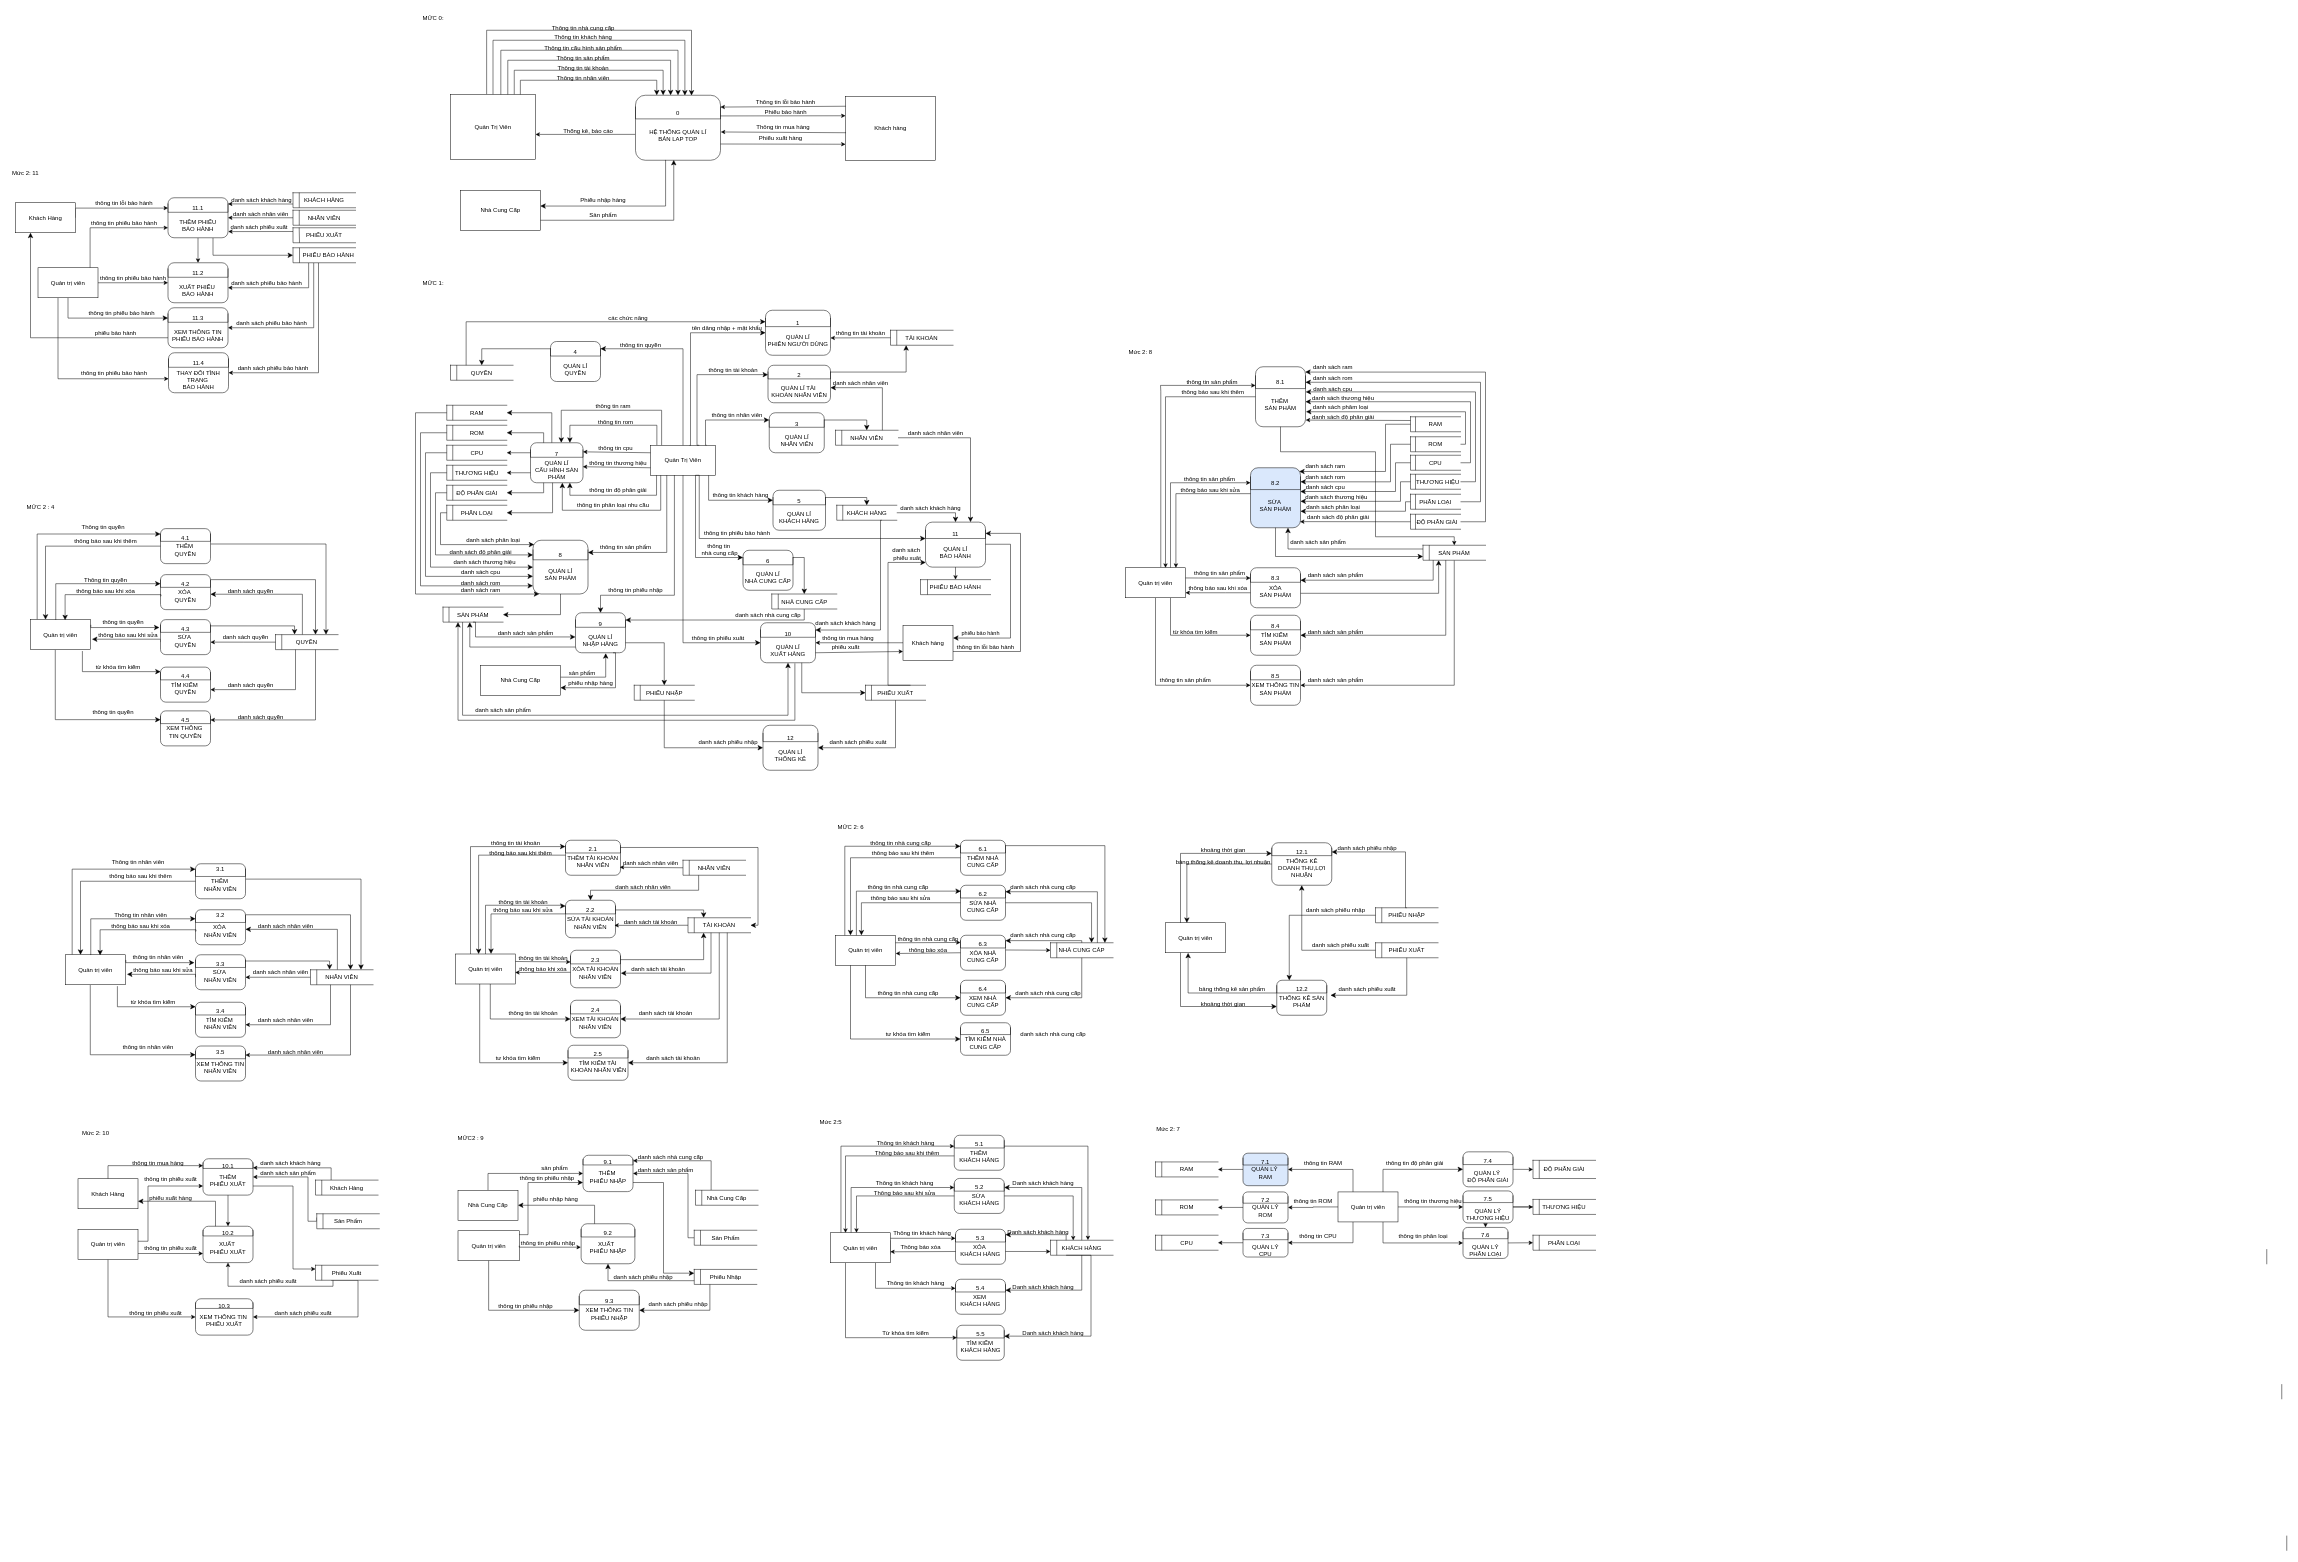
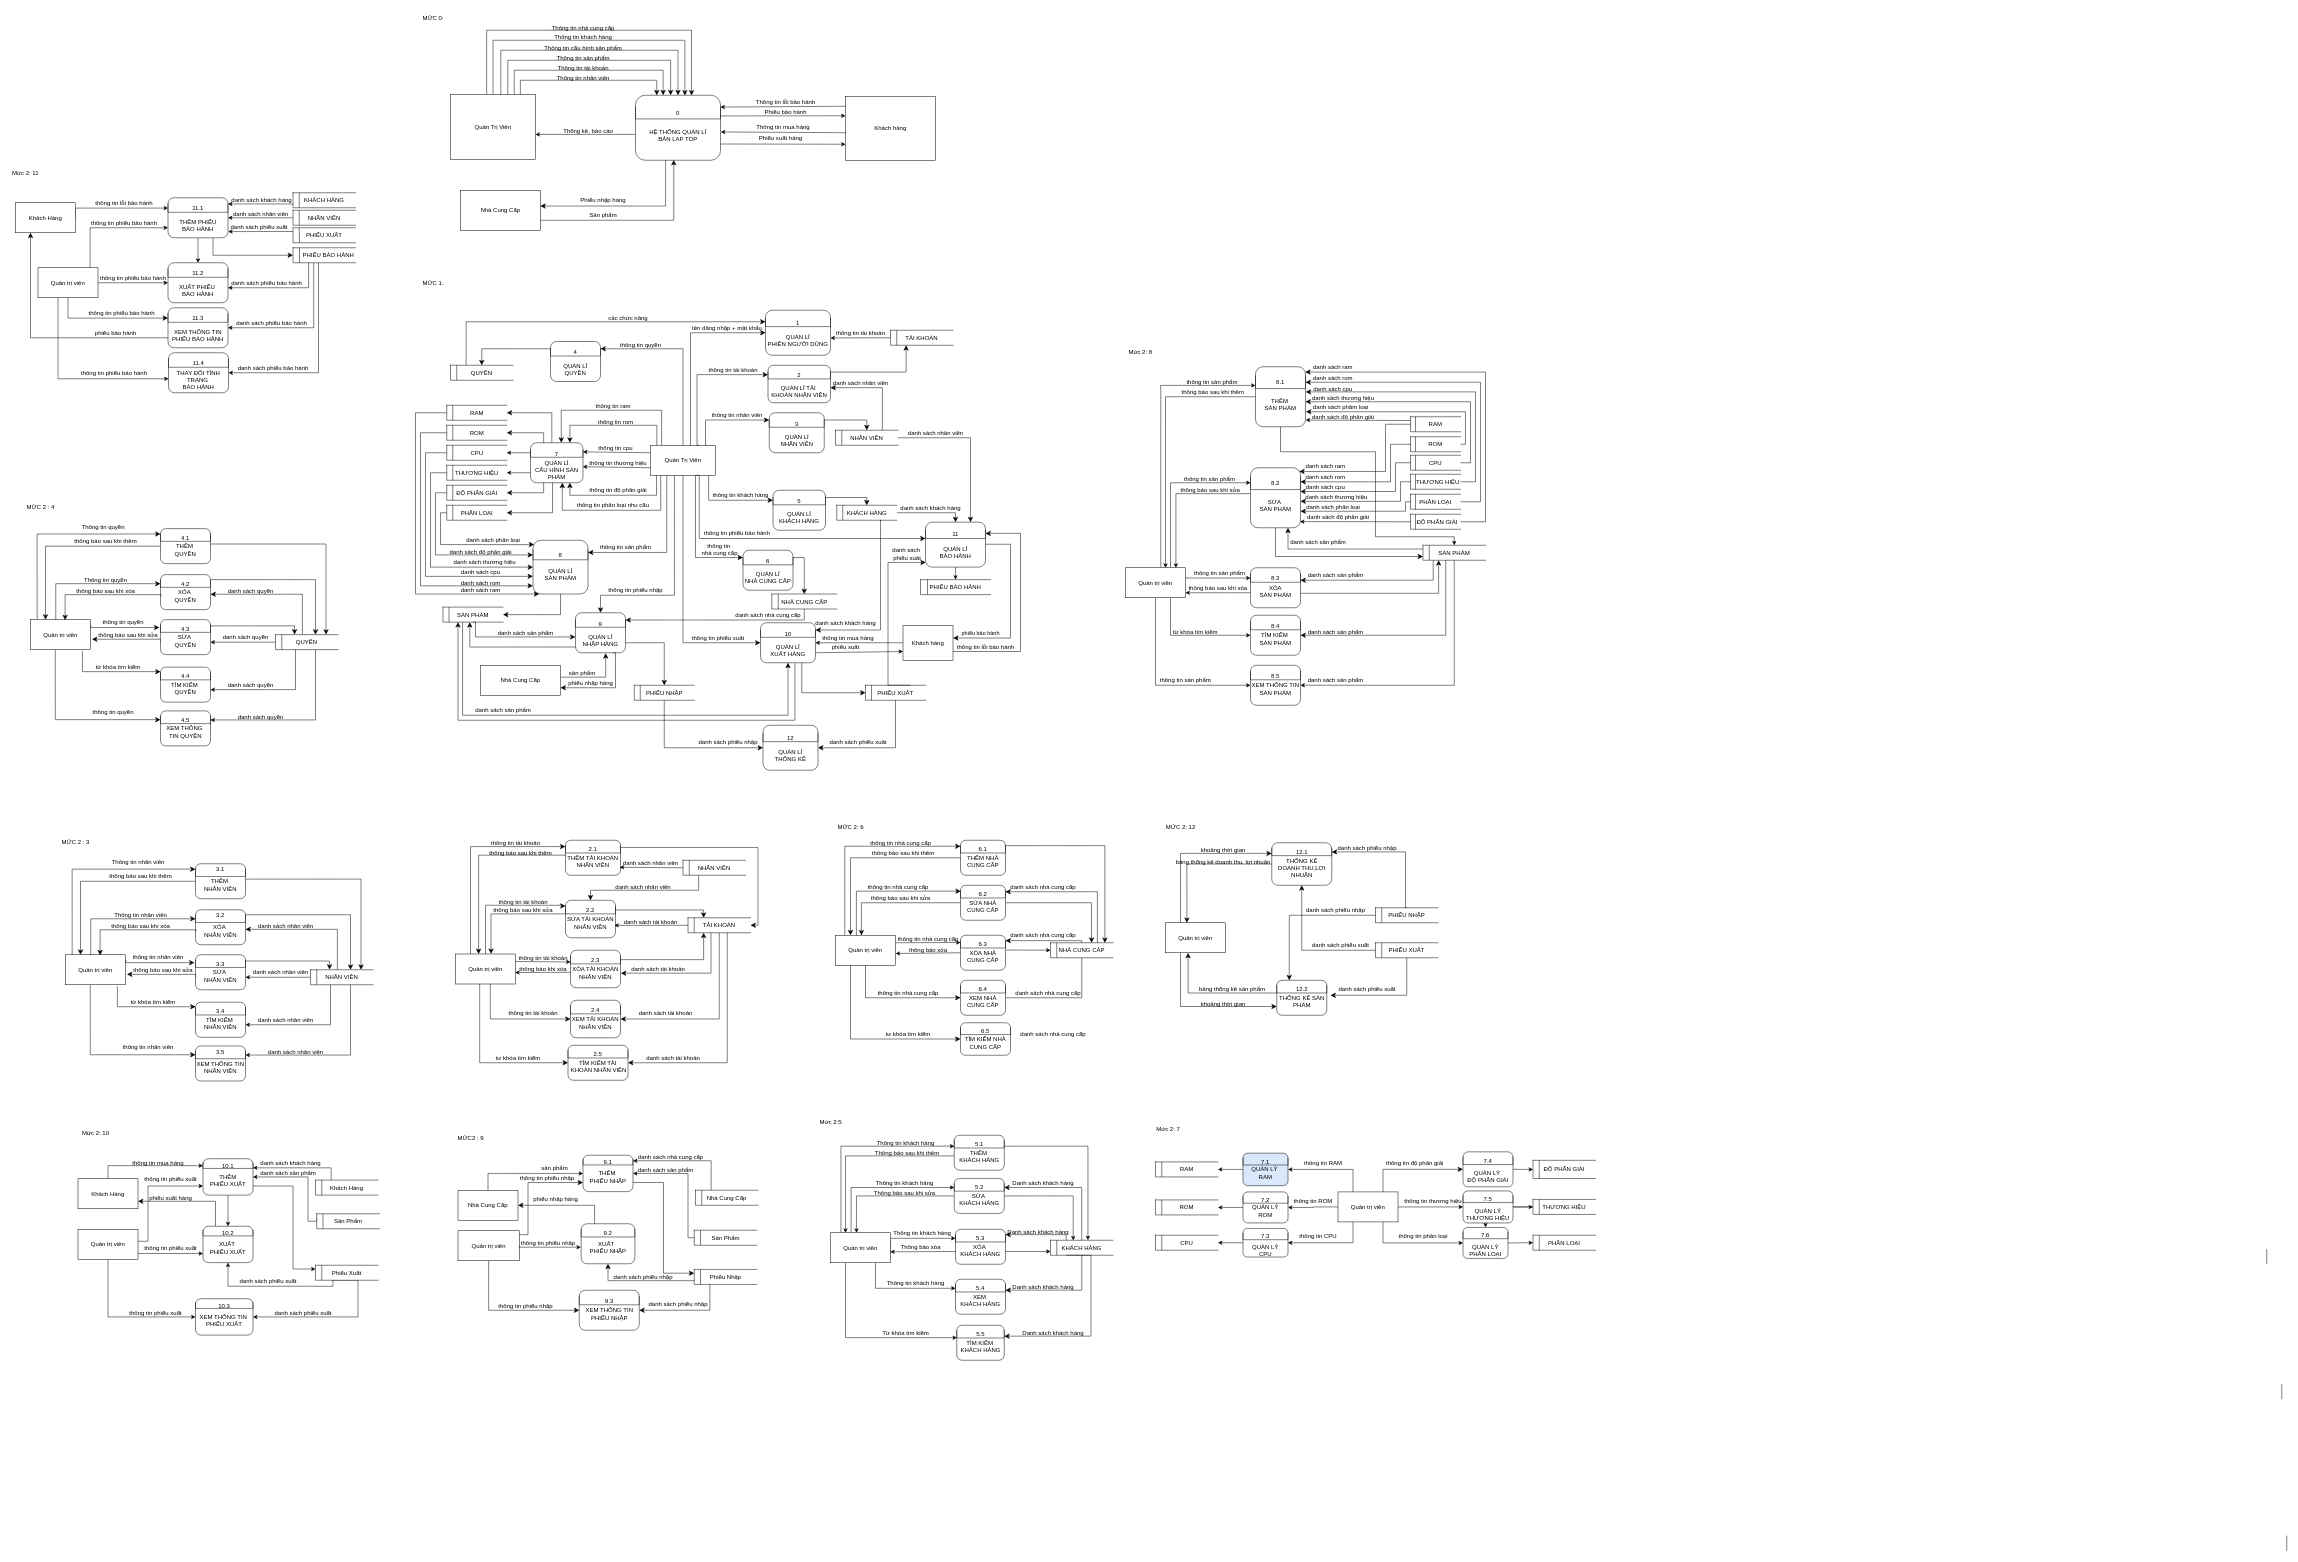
(1275, 498) -> (1275, 498)
none -> (1180, 827)
none -> (75, 842)
(1011, 998) -> (1009, 998)
